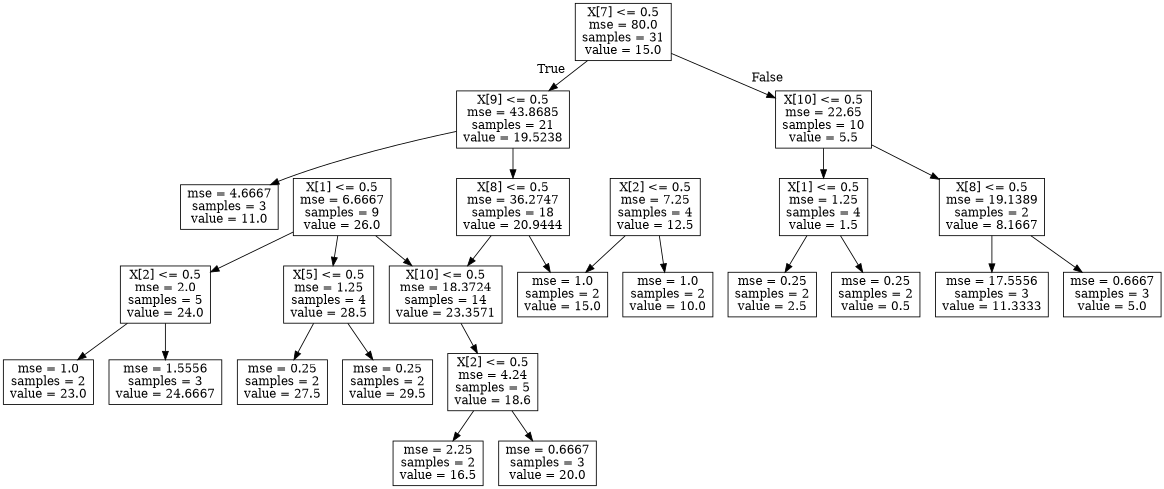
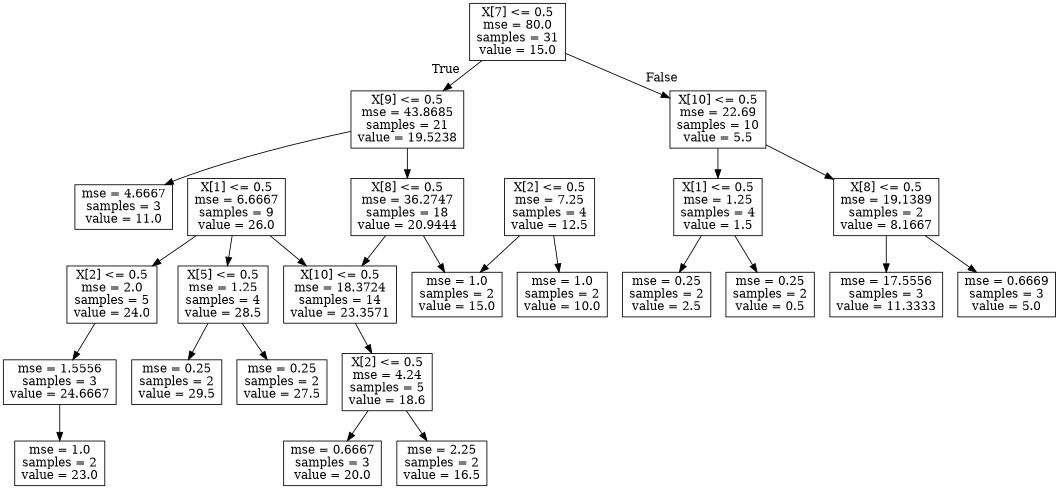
(824, 120) -> (718, 120)
(1112, 295) -> (1007, 295)
(106, 339) -> (60, 418)
